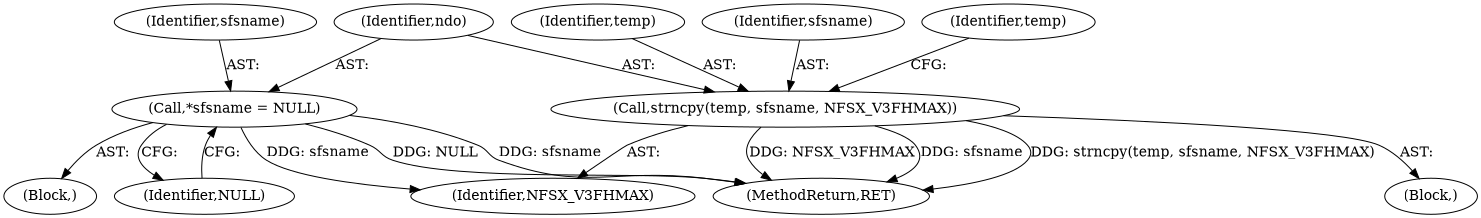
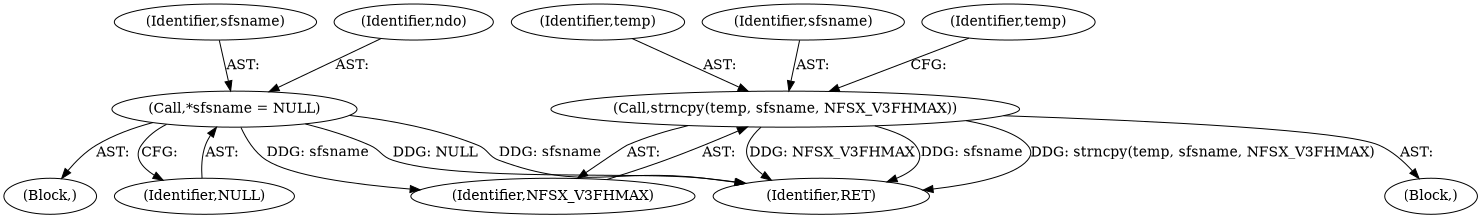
(586, 63) -> (673, 157)
(224, 153) -> (224, 153)
(821, 196) -> (821, 196)
